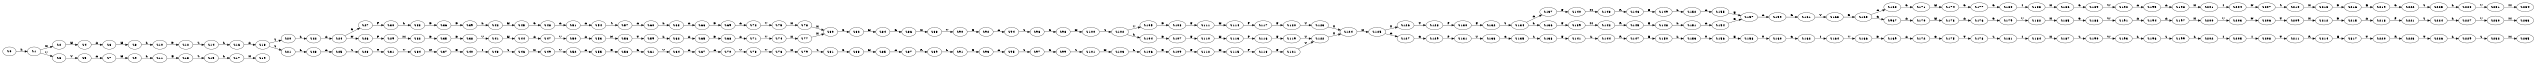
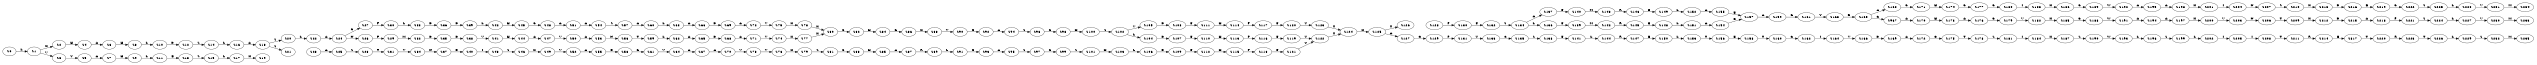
(1419, 25) -> none
(300, 52) -> none
